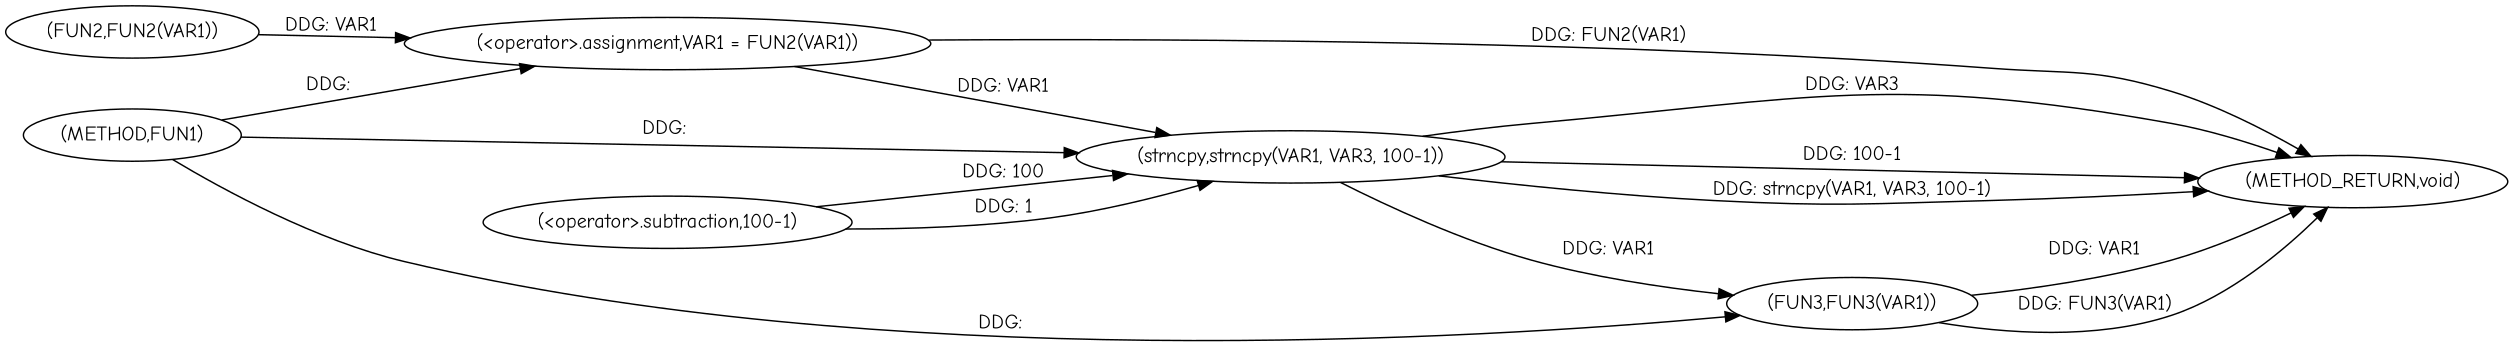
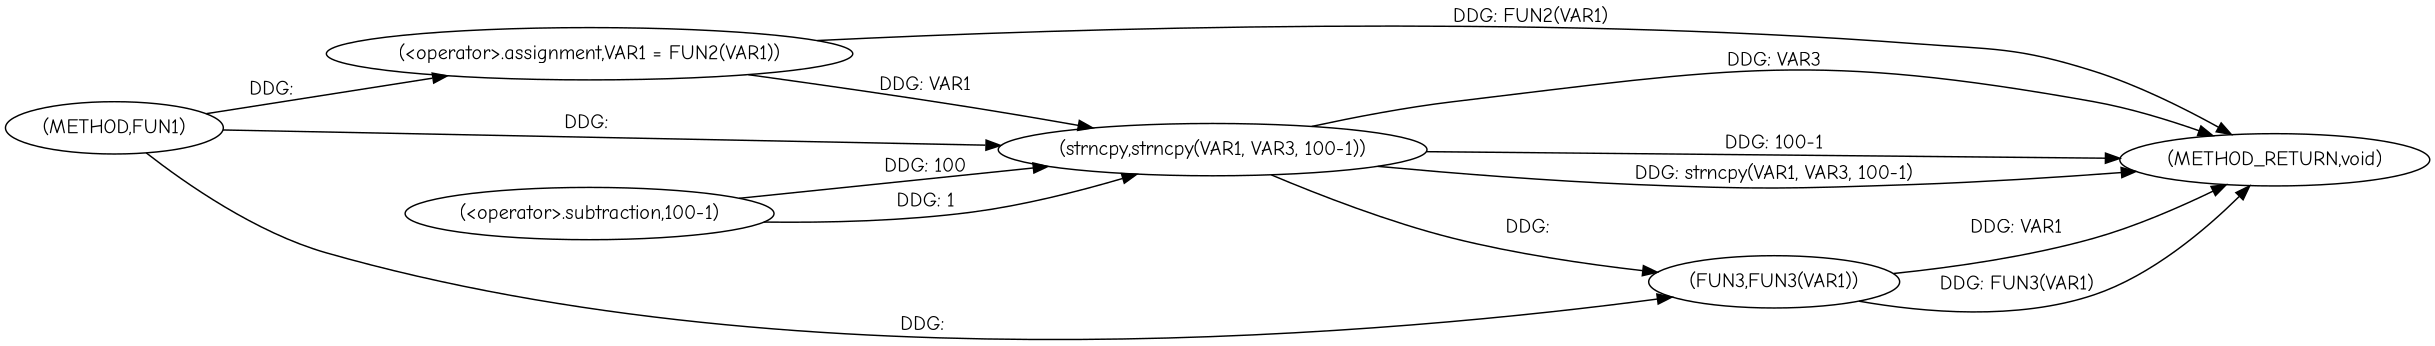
(132, 32) -> none
(1609, 249) -> (1531, 227)
